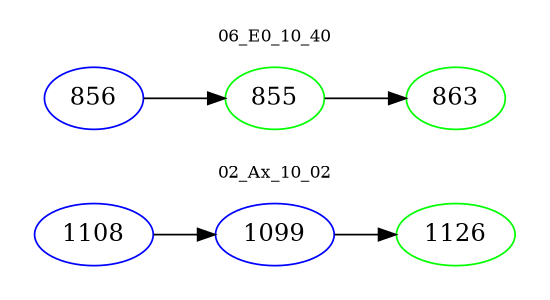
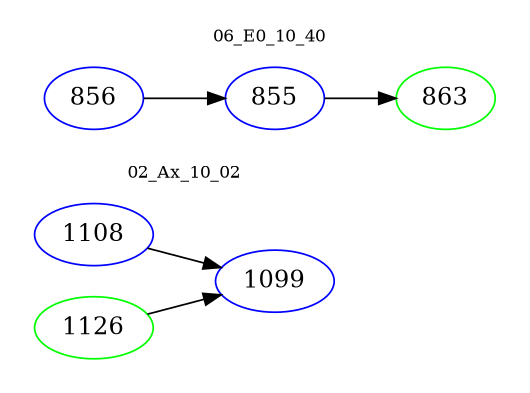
(275, 98) -> (275, 98)
(357, 235) -> (176, 307)
